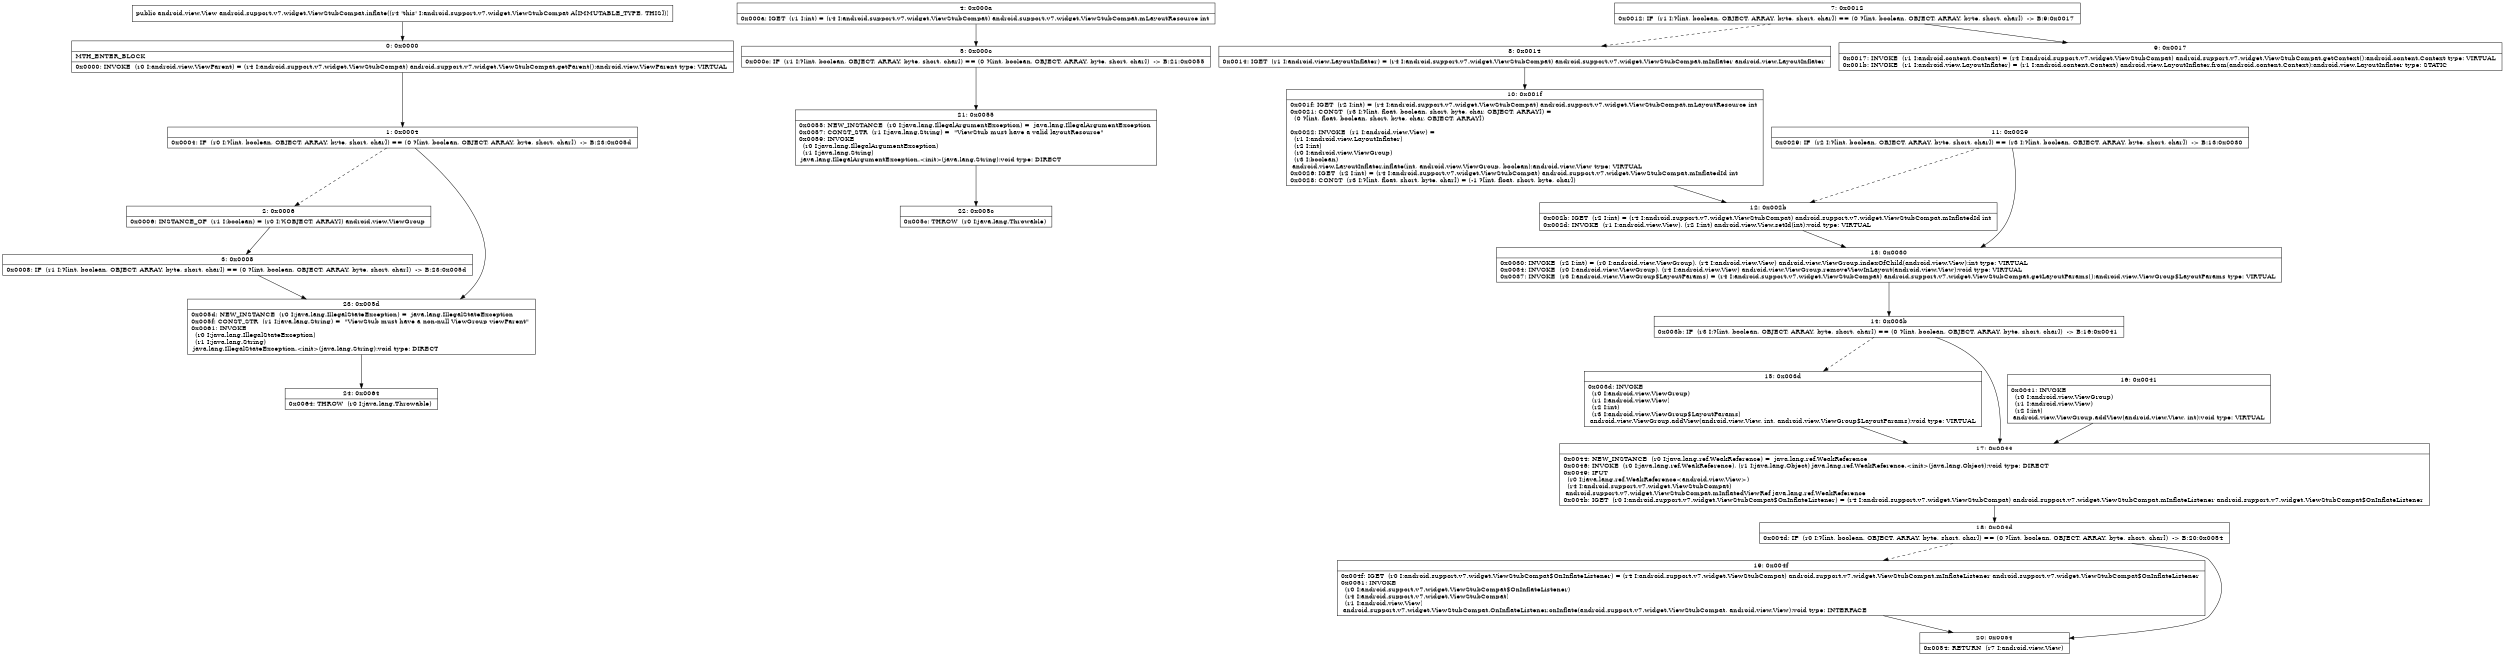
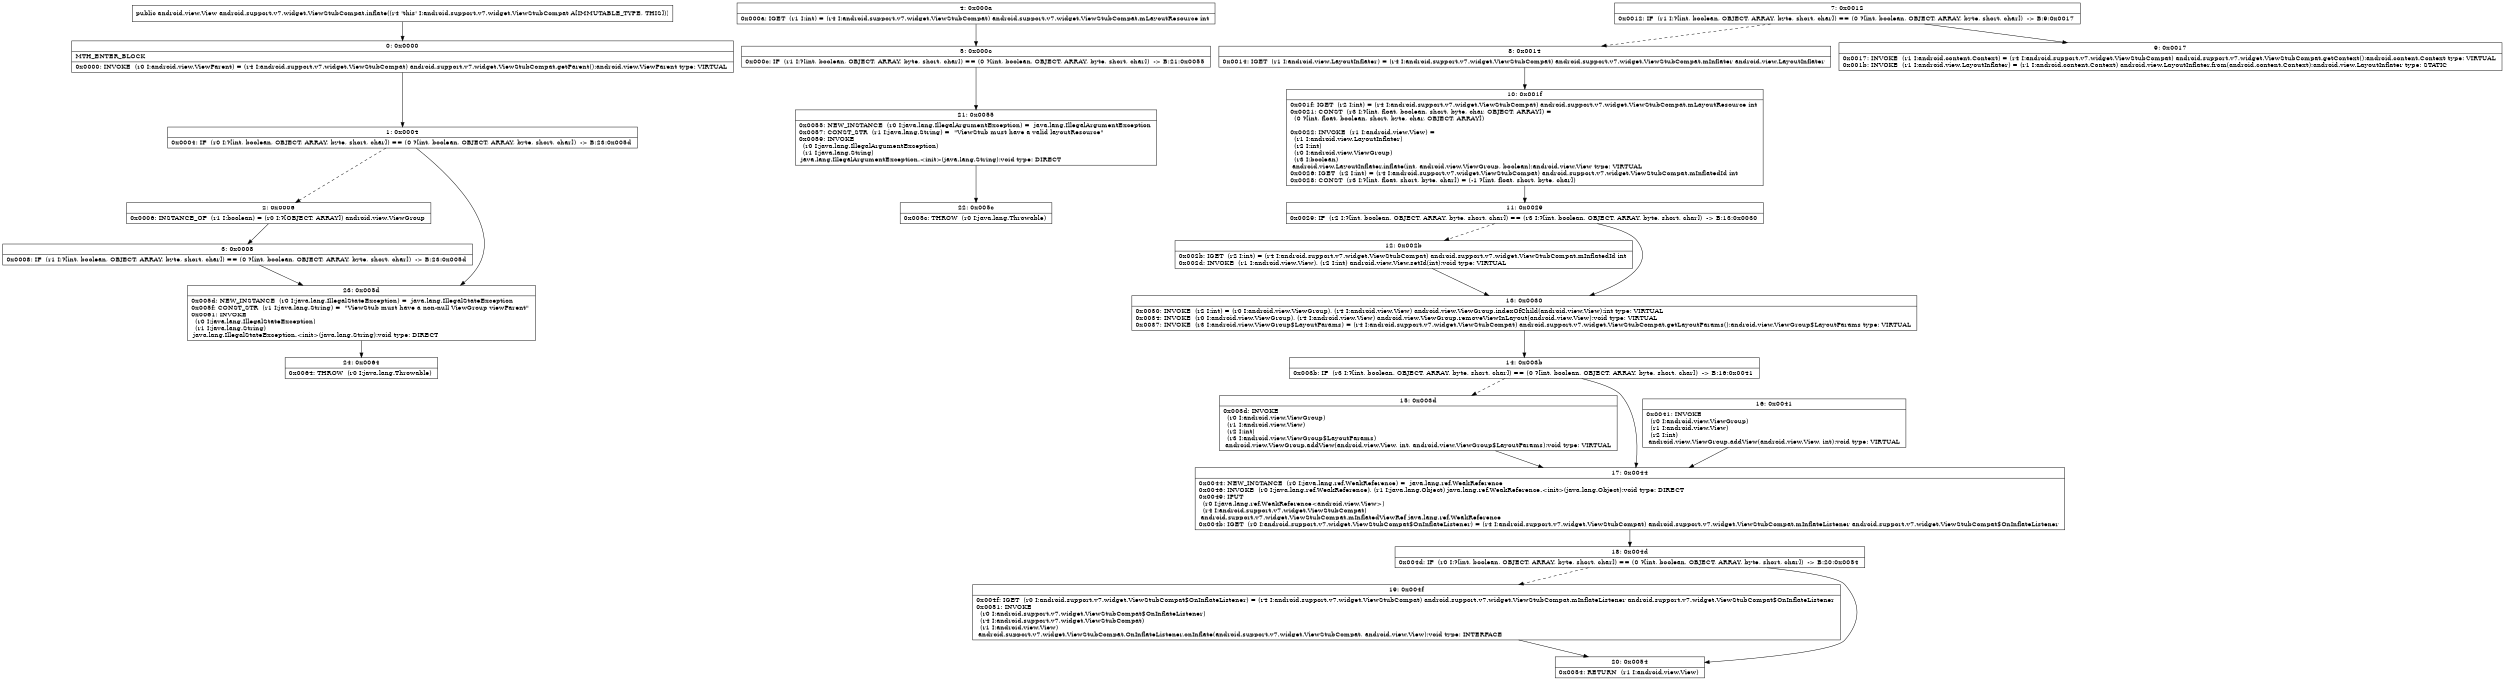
(1698, 193) -> (1525, 192)
(1995, 648) -> (1630, 672)
